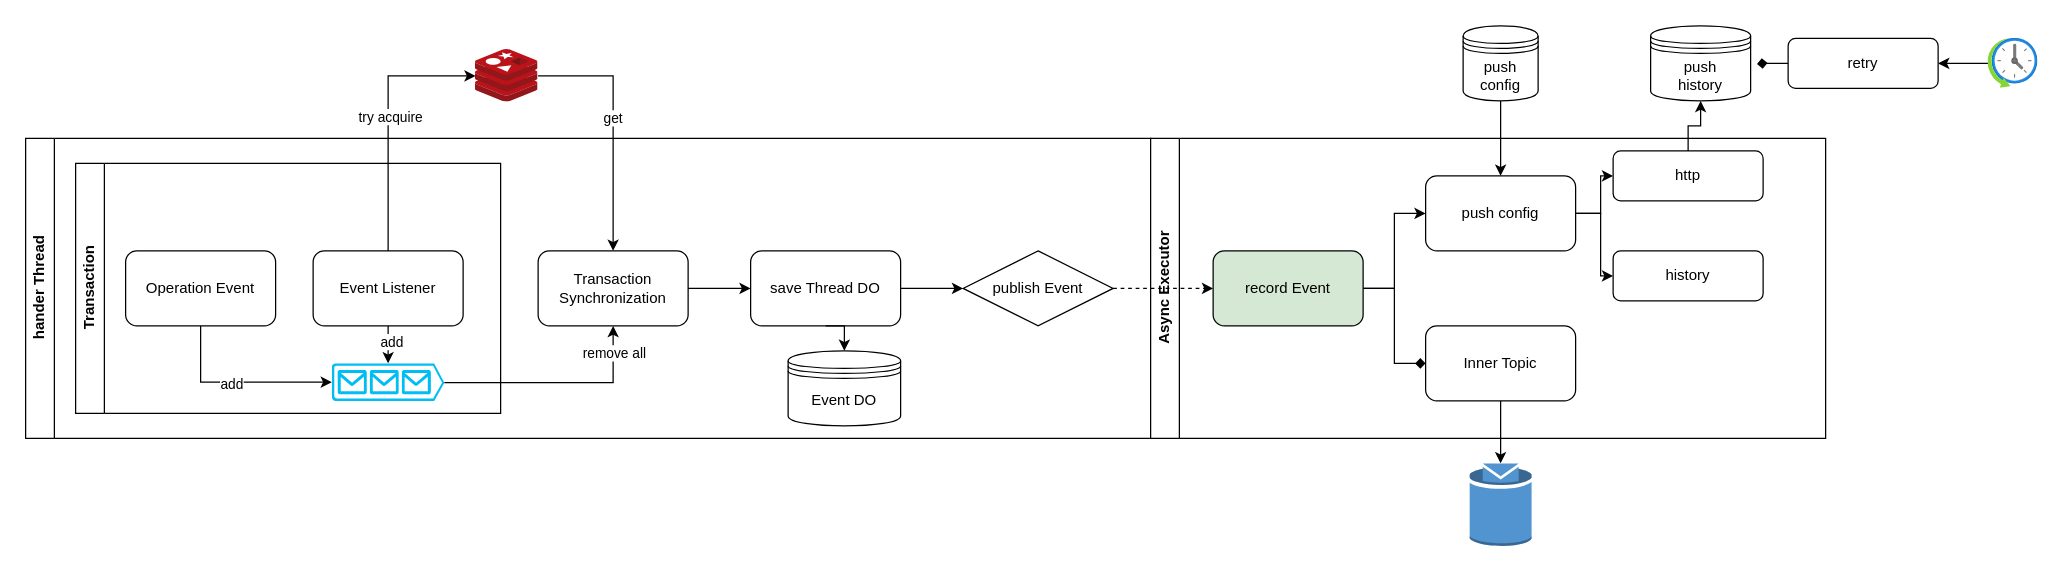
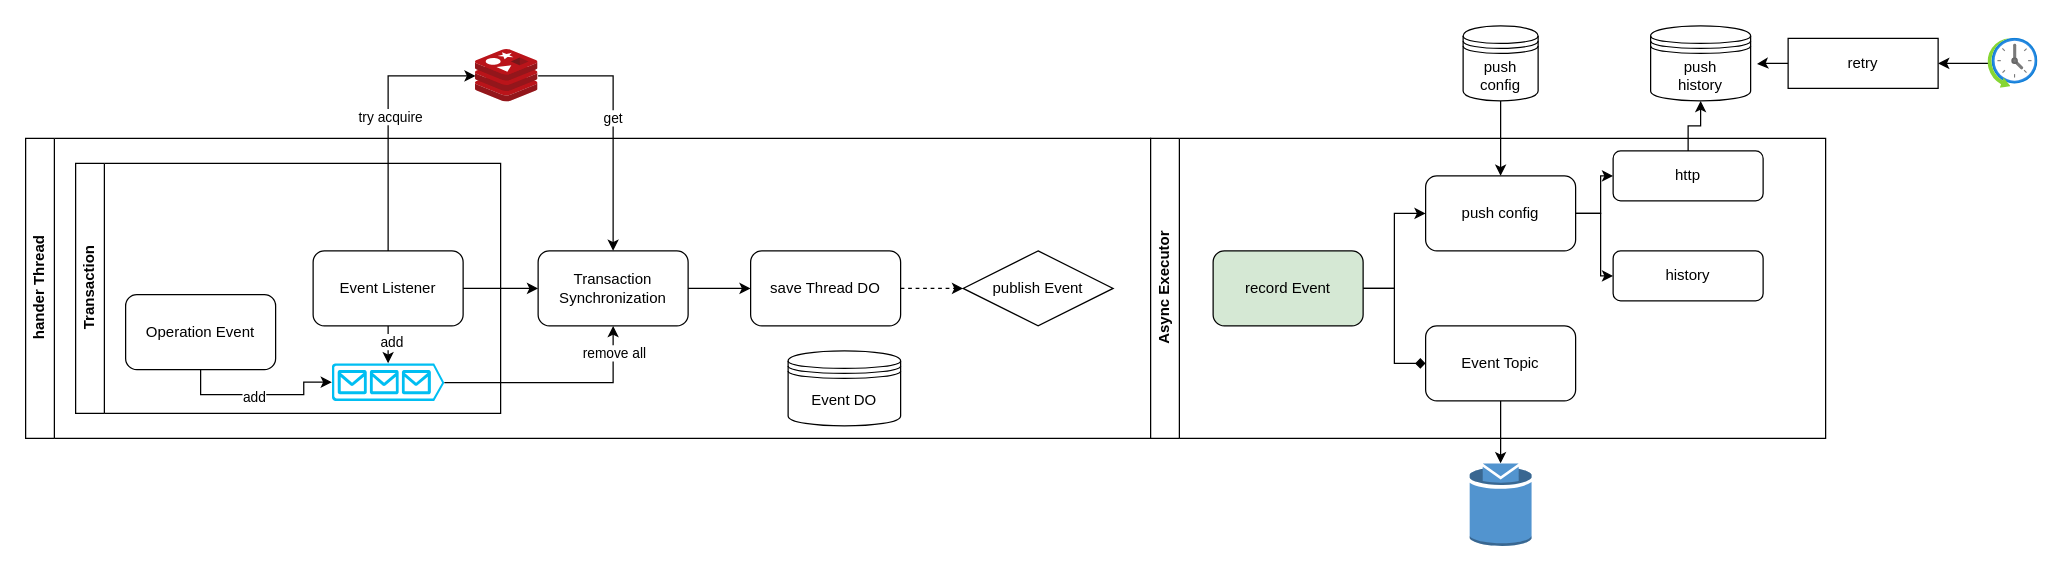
(1764, 63) -> (1765, 63)
(1863, 63) -> (1863, 63)
(201, 288) -> (201, 332)
none -> (496, 288)
(928, 288) -> (928, 288)
(1159, 288) -> none
(844, 333) -> none
(1501, 363) -> (1501, 363)
